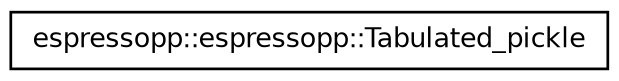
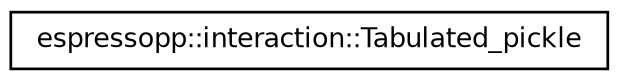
(309, 41) -> (309, 41)
